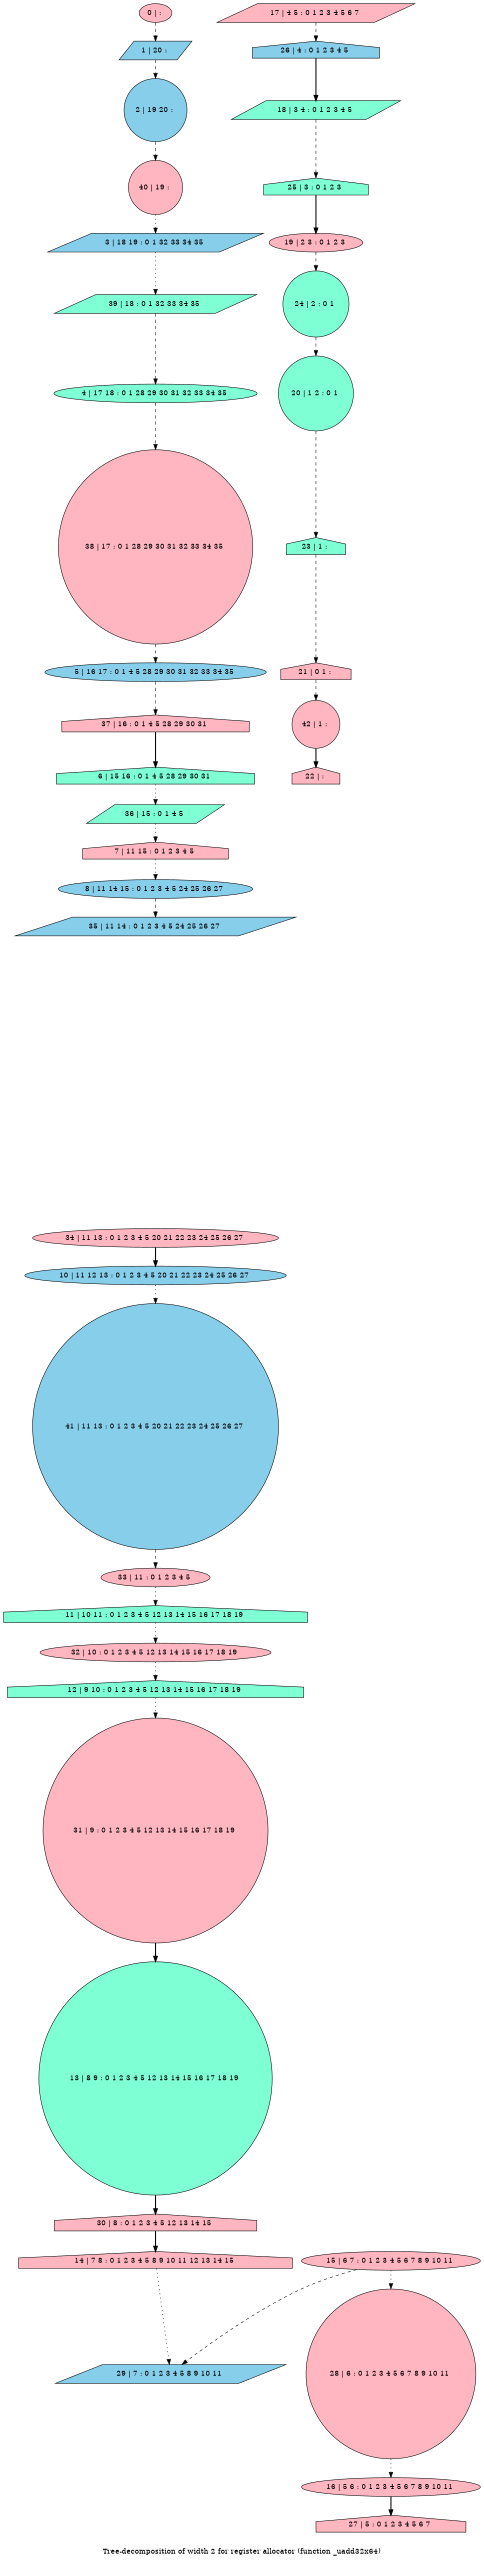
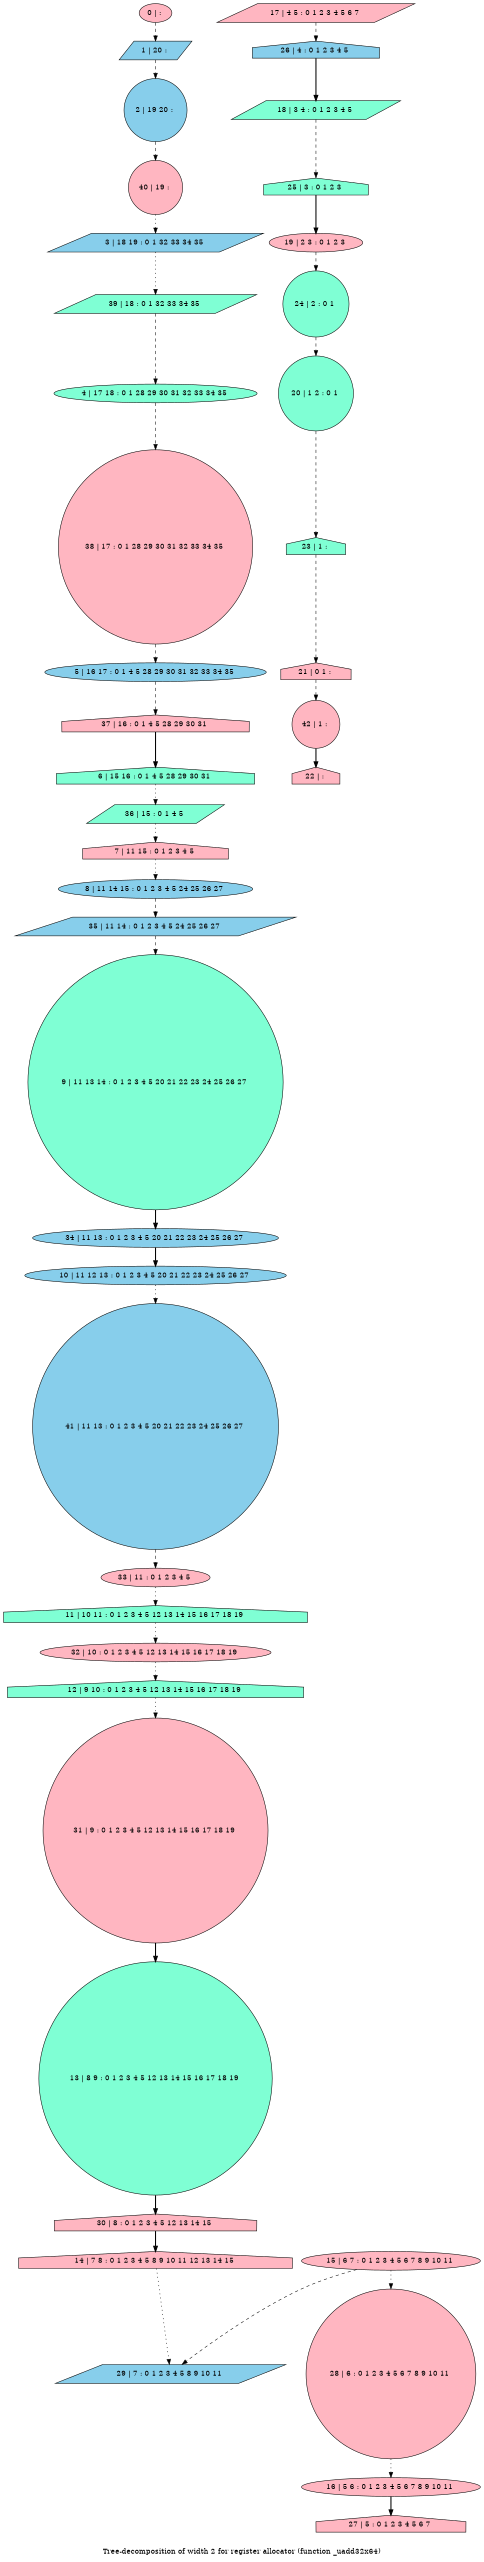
none -> (156, 1082)
(156, 1238) -> (156, 1238)
